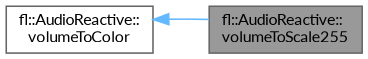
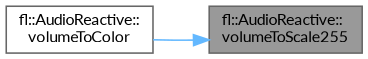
(189, 19) -> (173, 40)
